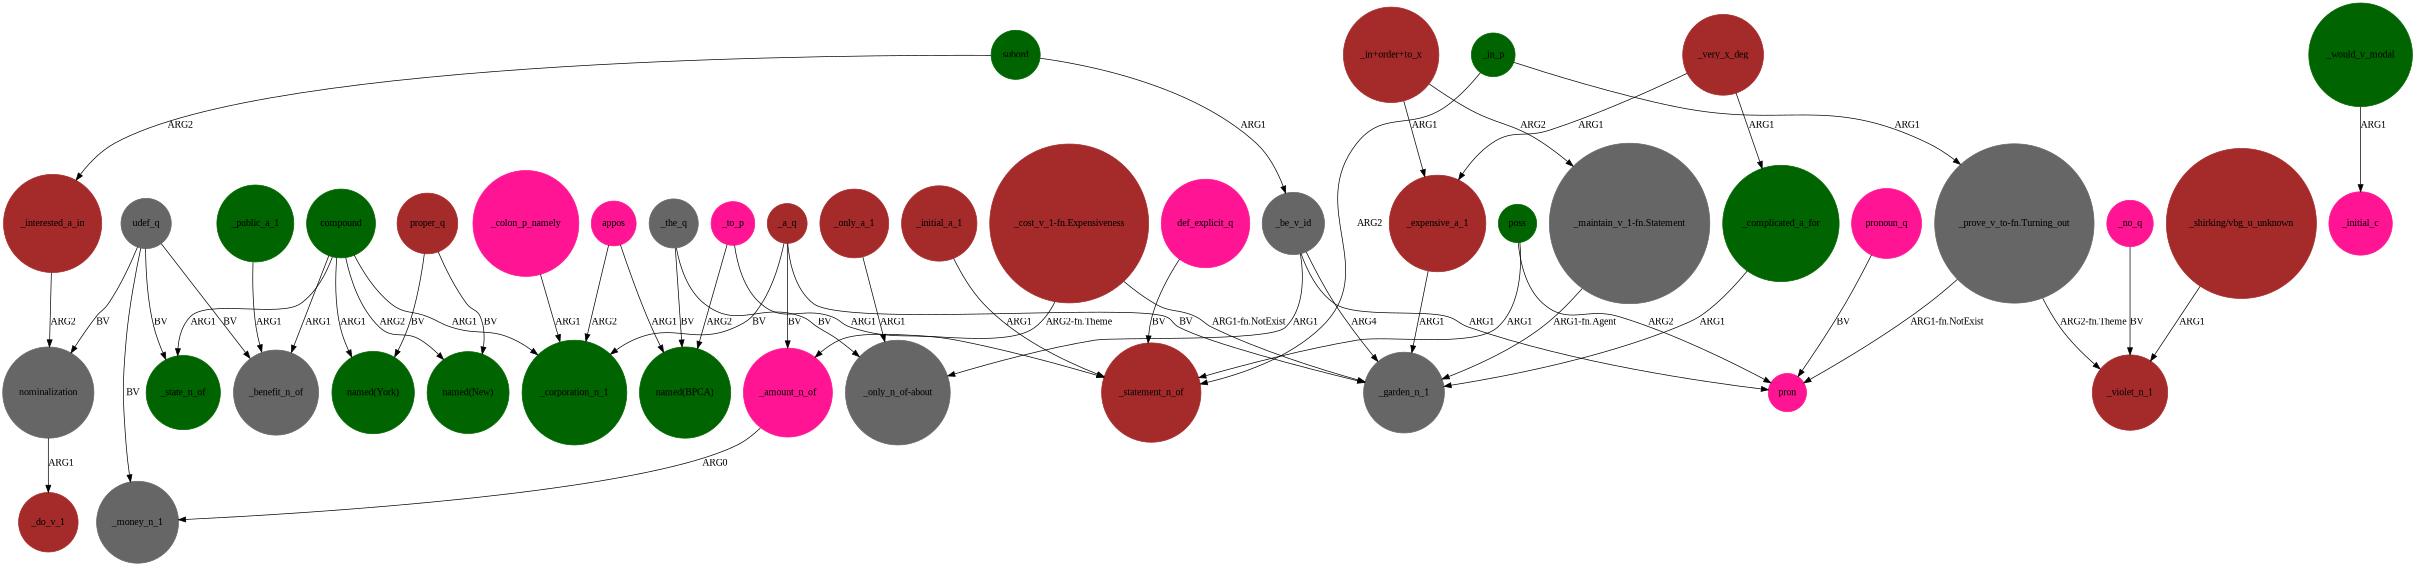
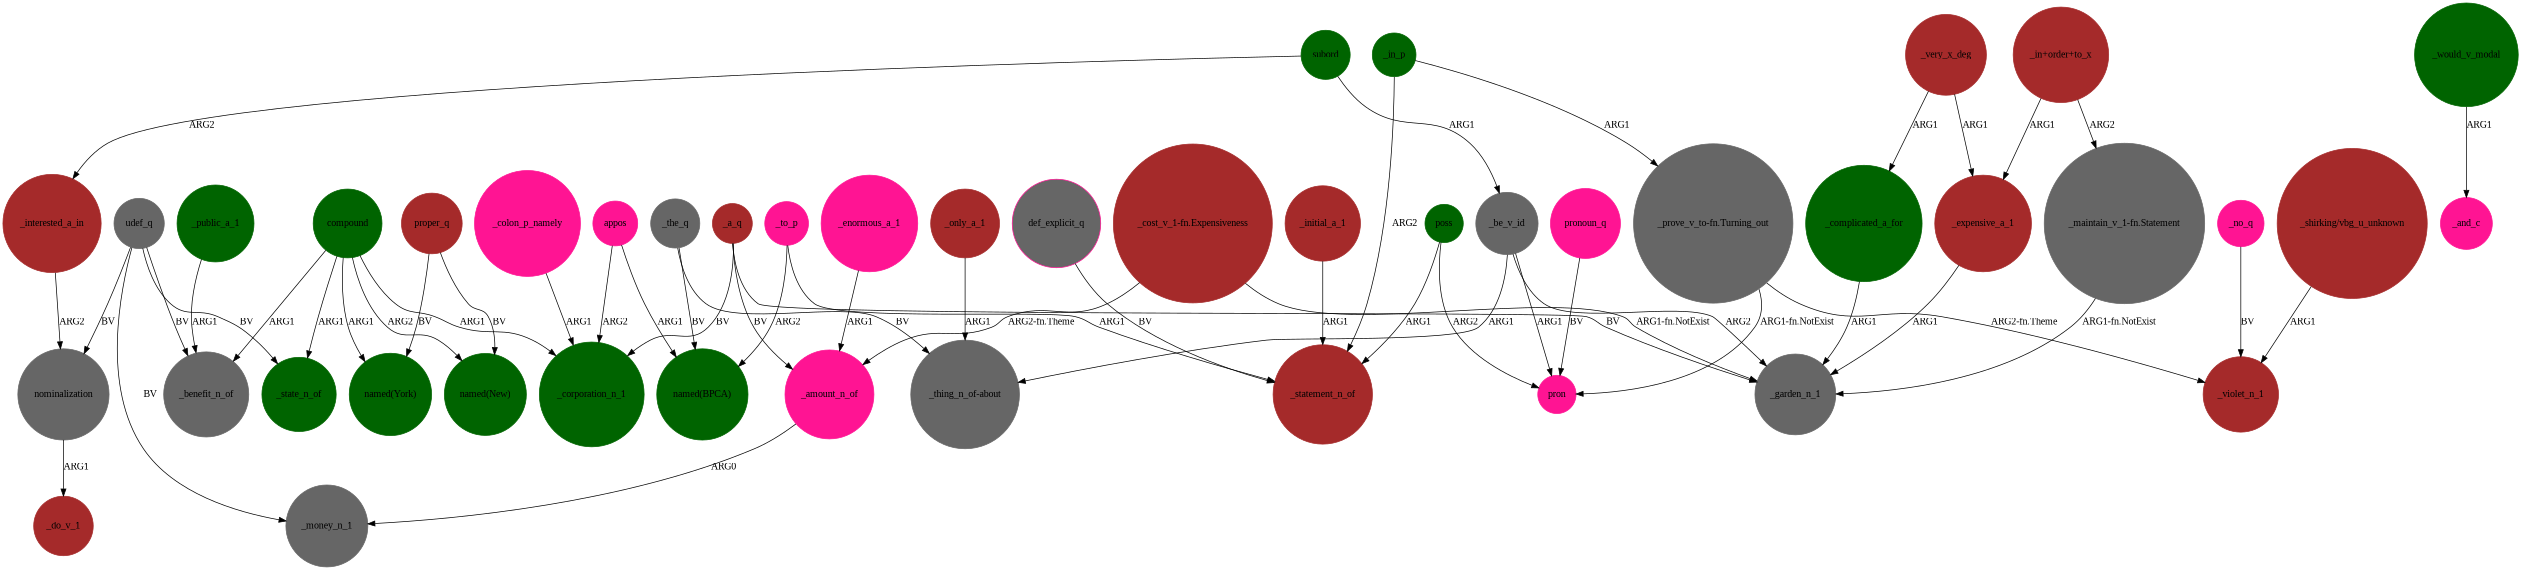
none -> (869, 223)
(1206, 223) -> (1056, 223)
(2361, 223) -> (2466, 223)
(1364, 322) -> (1738, 322)
(1585, 322) -> (2119, 322)
(898, 393) -> (965, 394)
